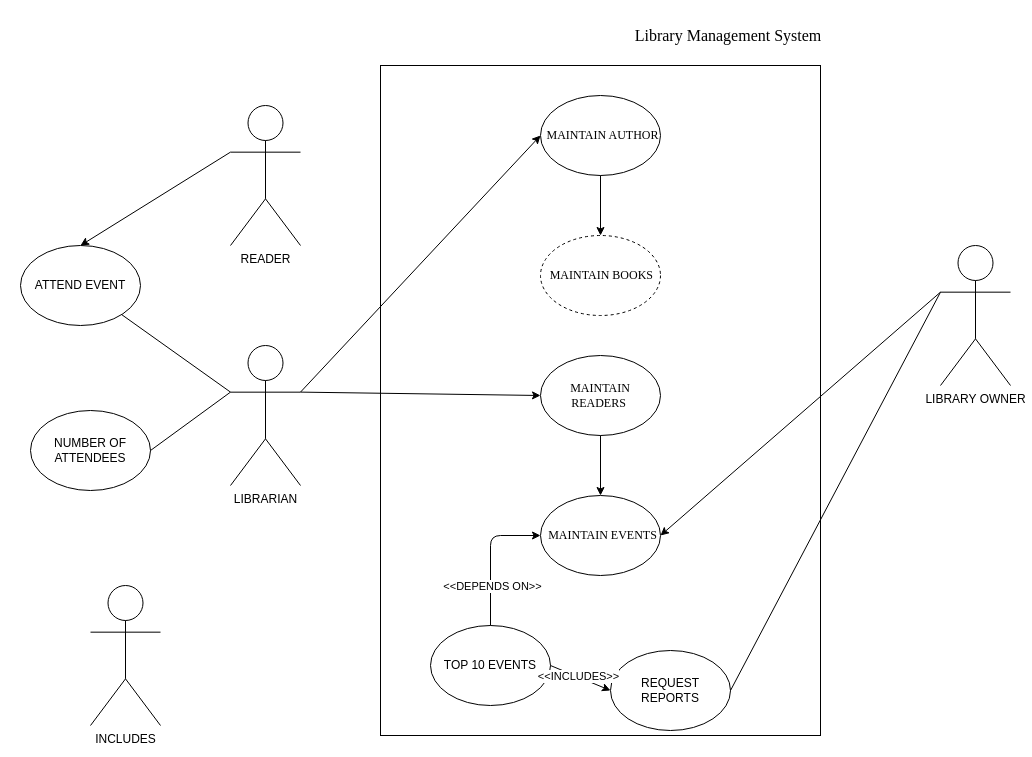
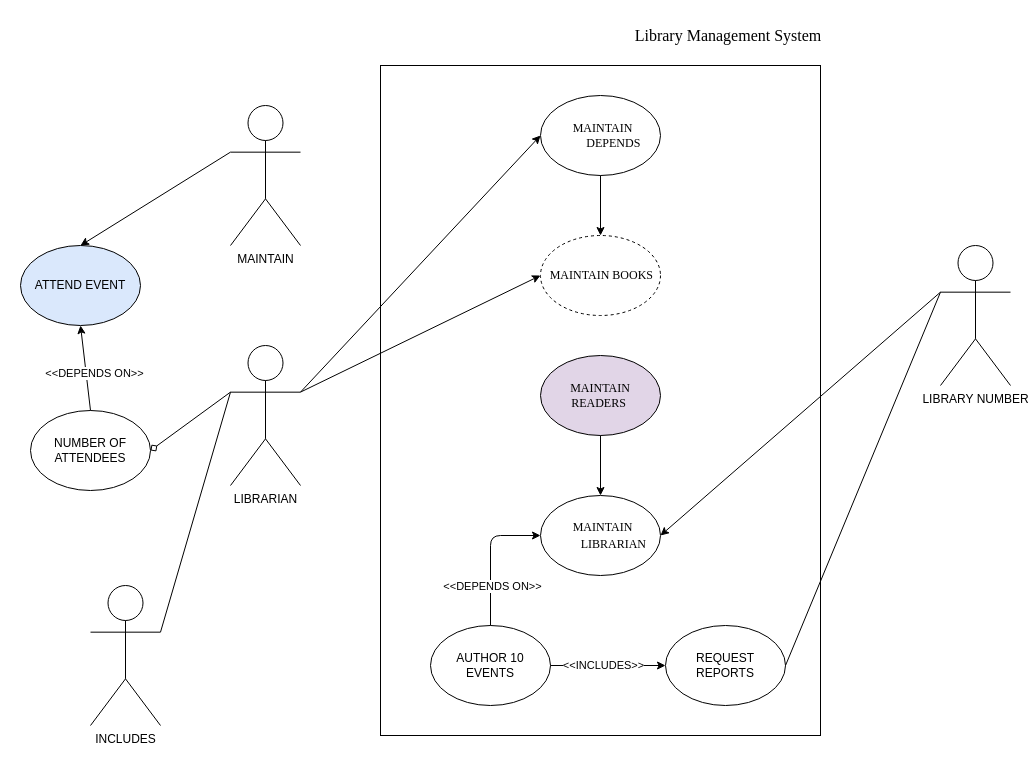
(601, 136) -> (601, 136)
(266, 260) -> (266, 260)
(81, 286) -> (81, 286)
none -> (419, 334)
(175, 352) -> (195, 513)
none -> (86, 371)
(418, 394) -> none
(601, 396) -> (601, 396)
(976, 400) -> (976, 400)
(155, 448) -> (158, 445)
(601, 536) -> (601, 536)
(491, 666) -> (491, 666)
(671, 691) -> (726, 666)
